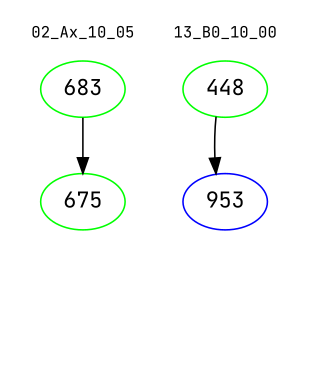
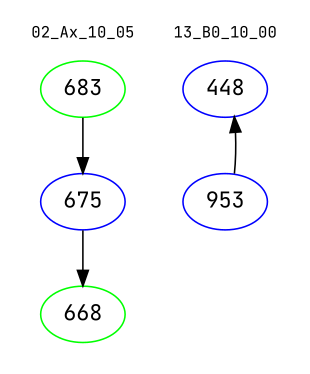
(225, 89) -> (225, 89)
(215, 137) -> (236, 153)
(83, 202) -> (83, 202)
none -> (83, 314)
